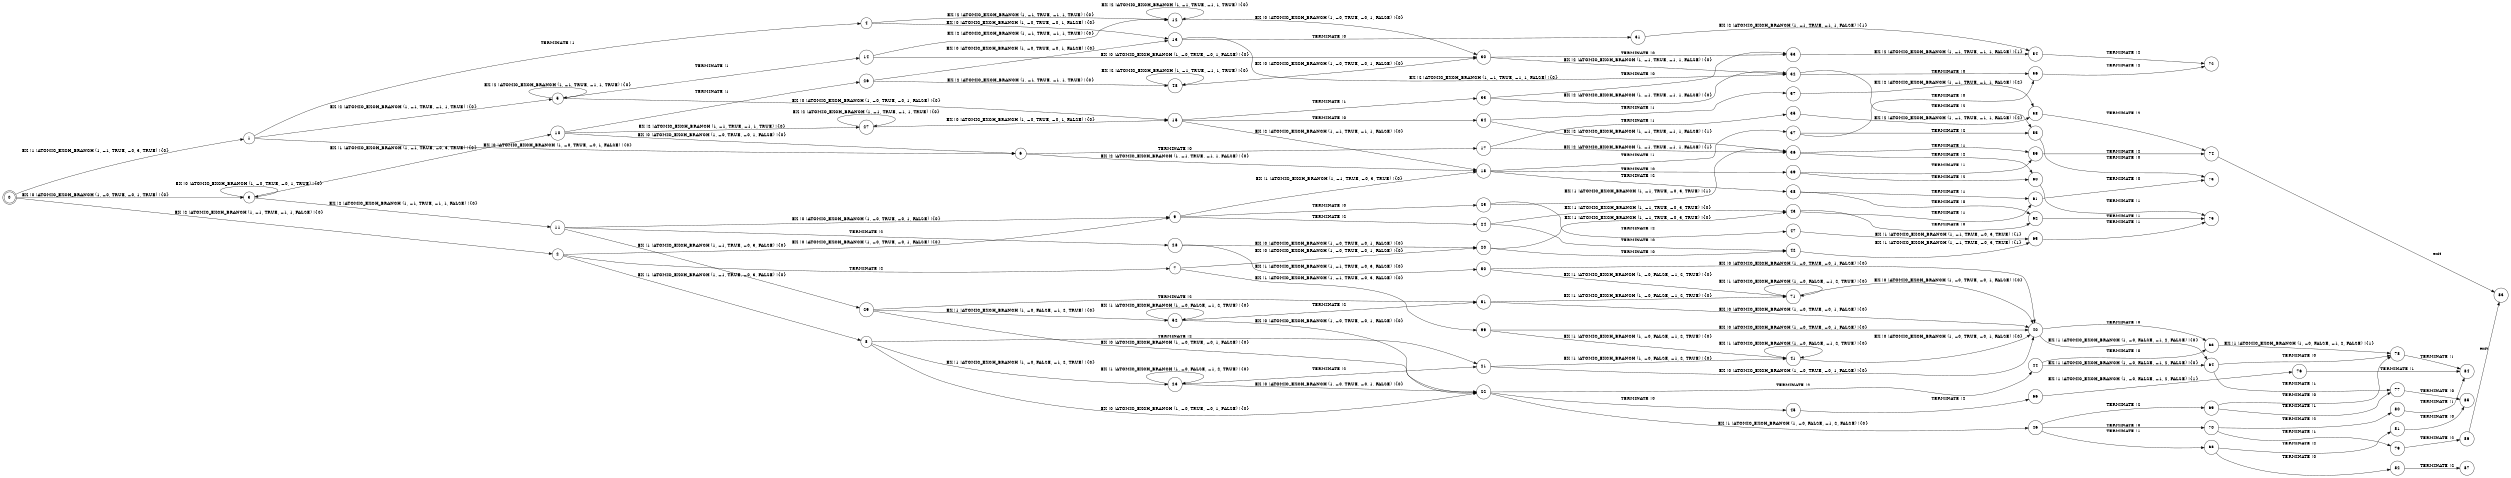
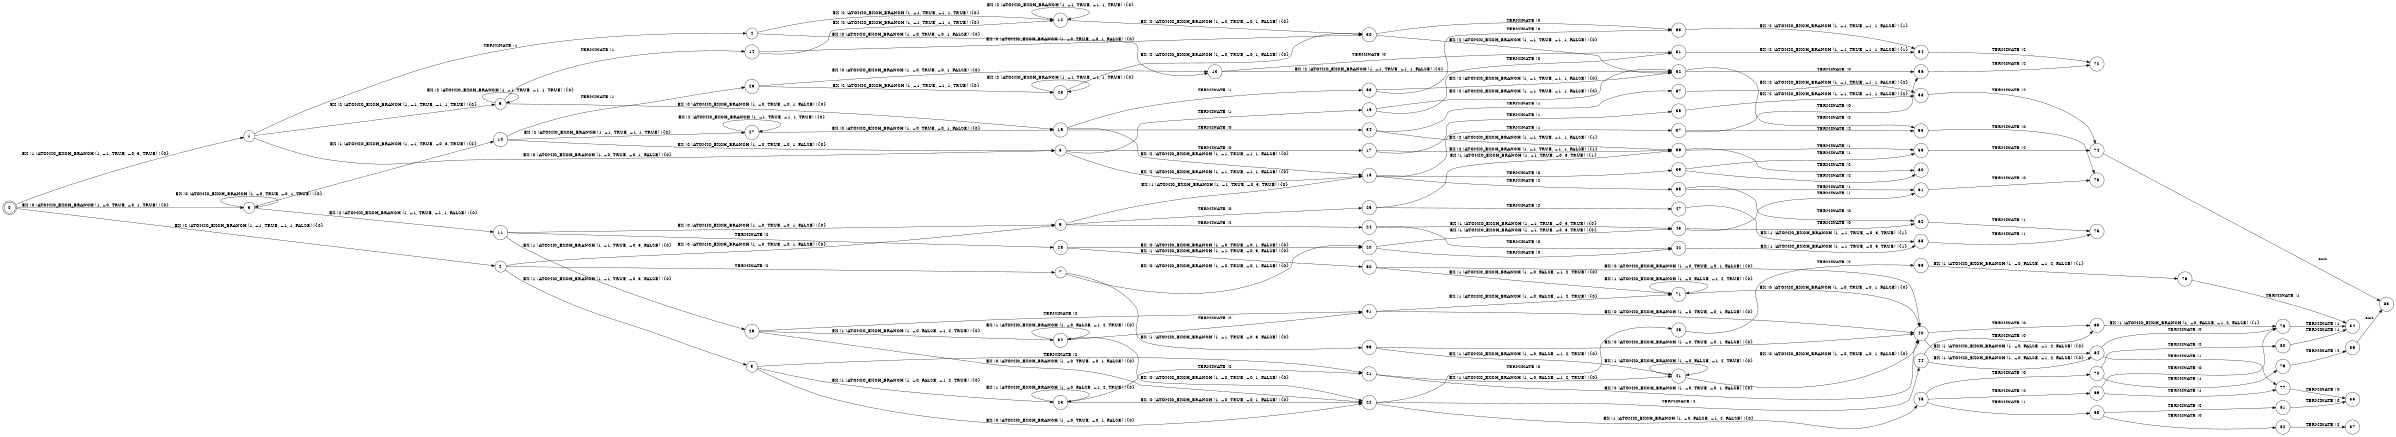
none -> (1369, 110)
(2114, 213) -> none
